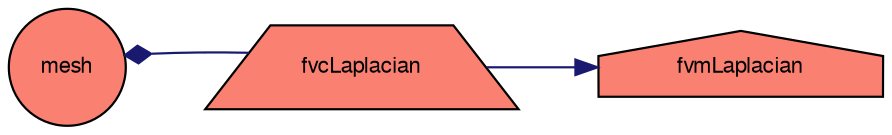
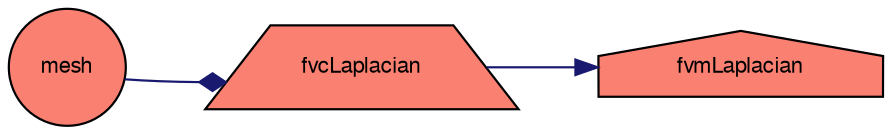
(200, 52) -> (162, 81)
